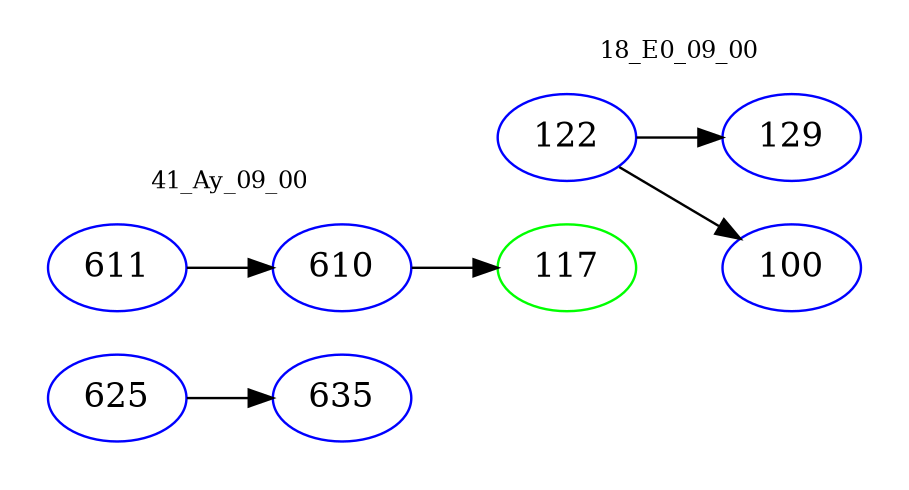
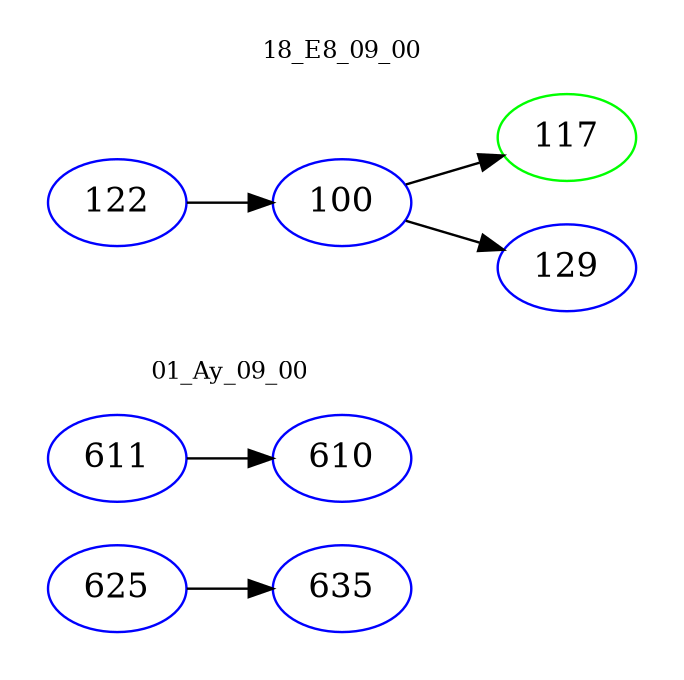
(679, 52) -> (342, 52)
(667, 138) -> (443, 232)
(230, 182) -> (230, 373)
(446, 268) -> (443, 174)
